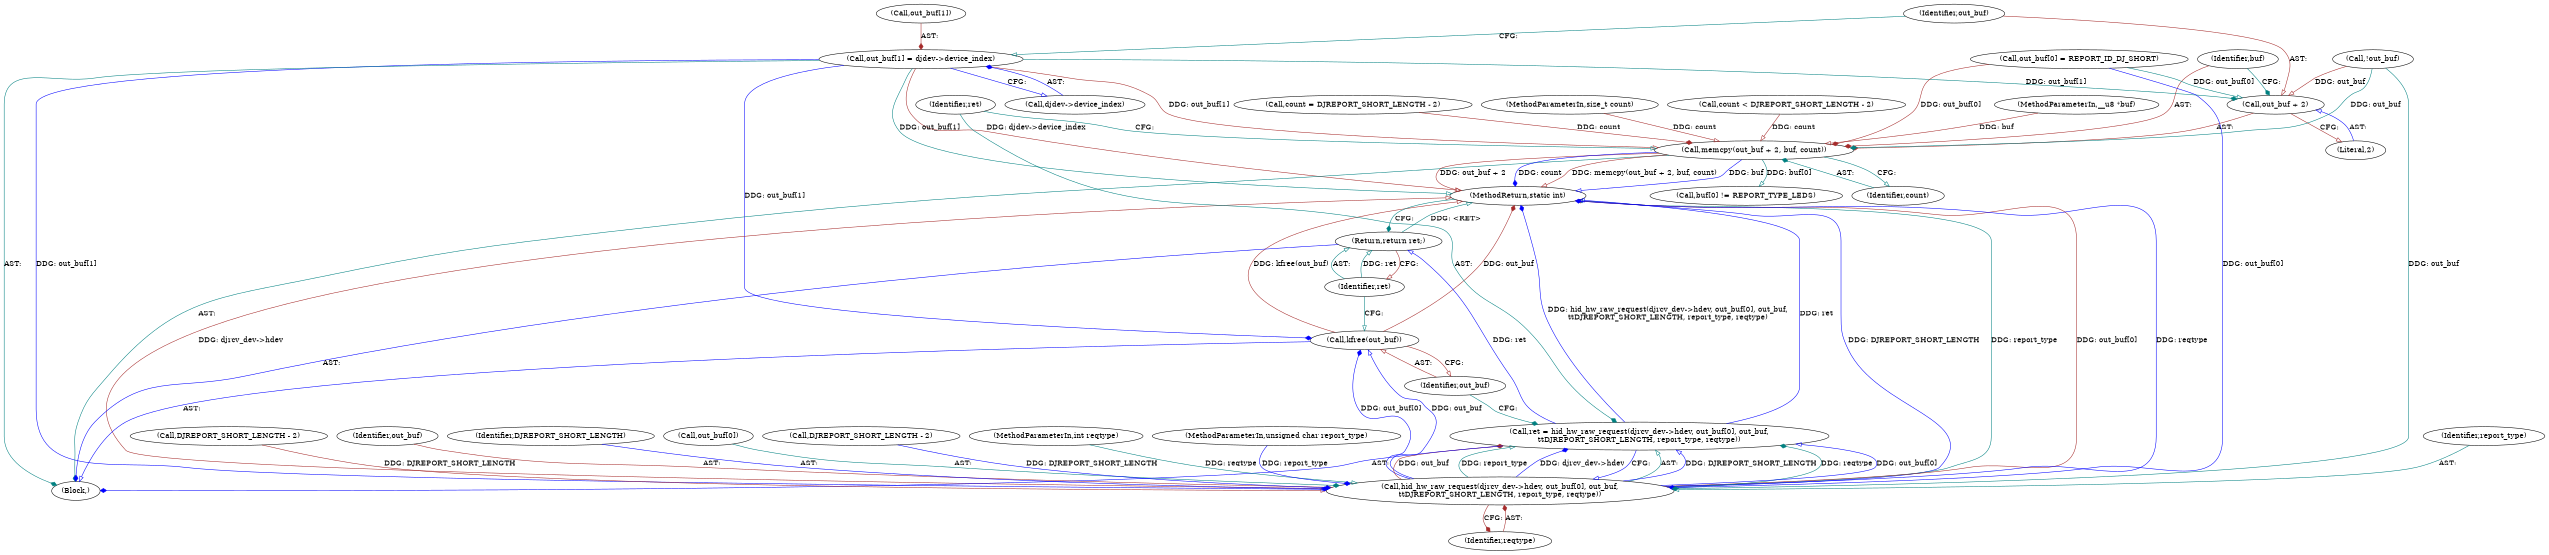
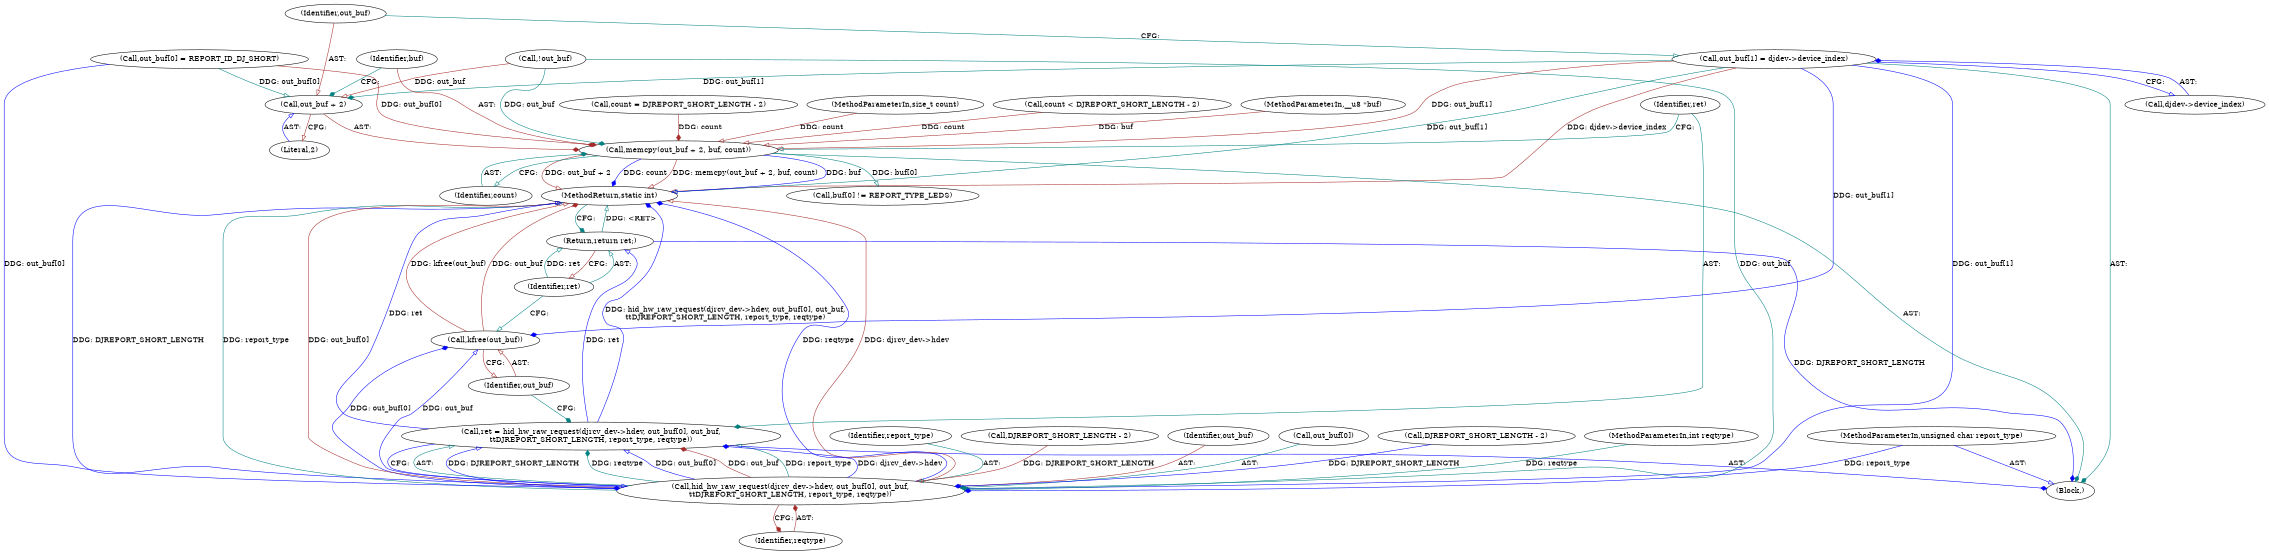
(921, 14) -> none
(680, 361) -> (2002, 464)
(333, 363) -> (1860, 363)
(551, 436) -> none
